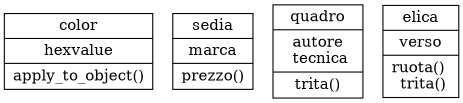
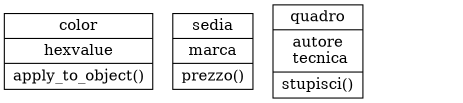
(421, 51) -> none
(318, 84) -> (318, 84)
